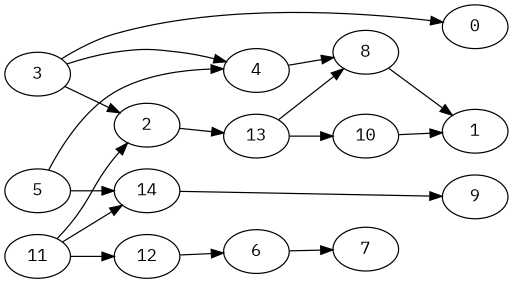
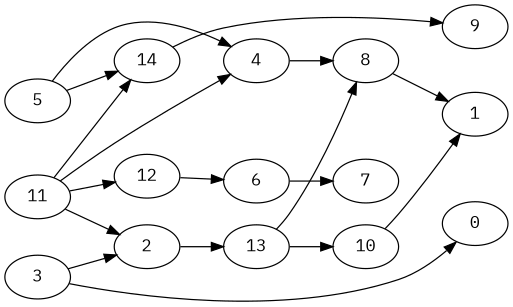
(140, 50) -> (138, 128)
